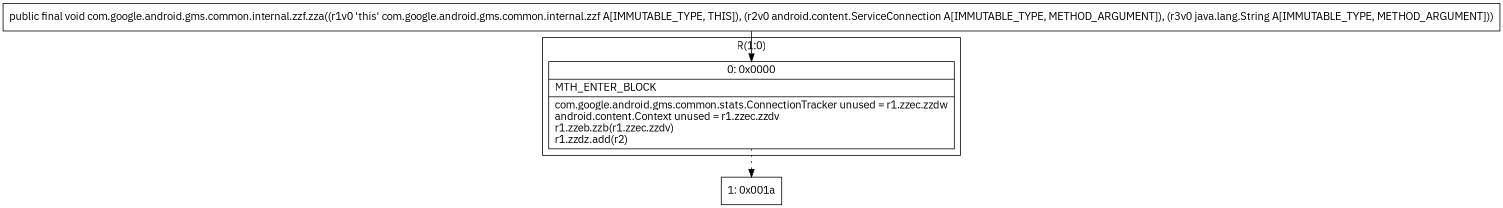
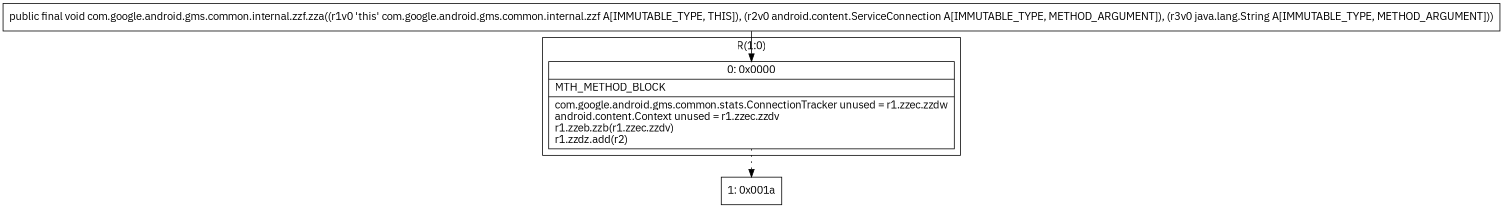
(606, 88) -> (610, 88)
